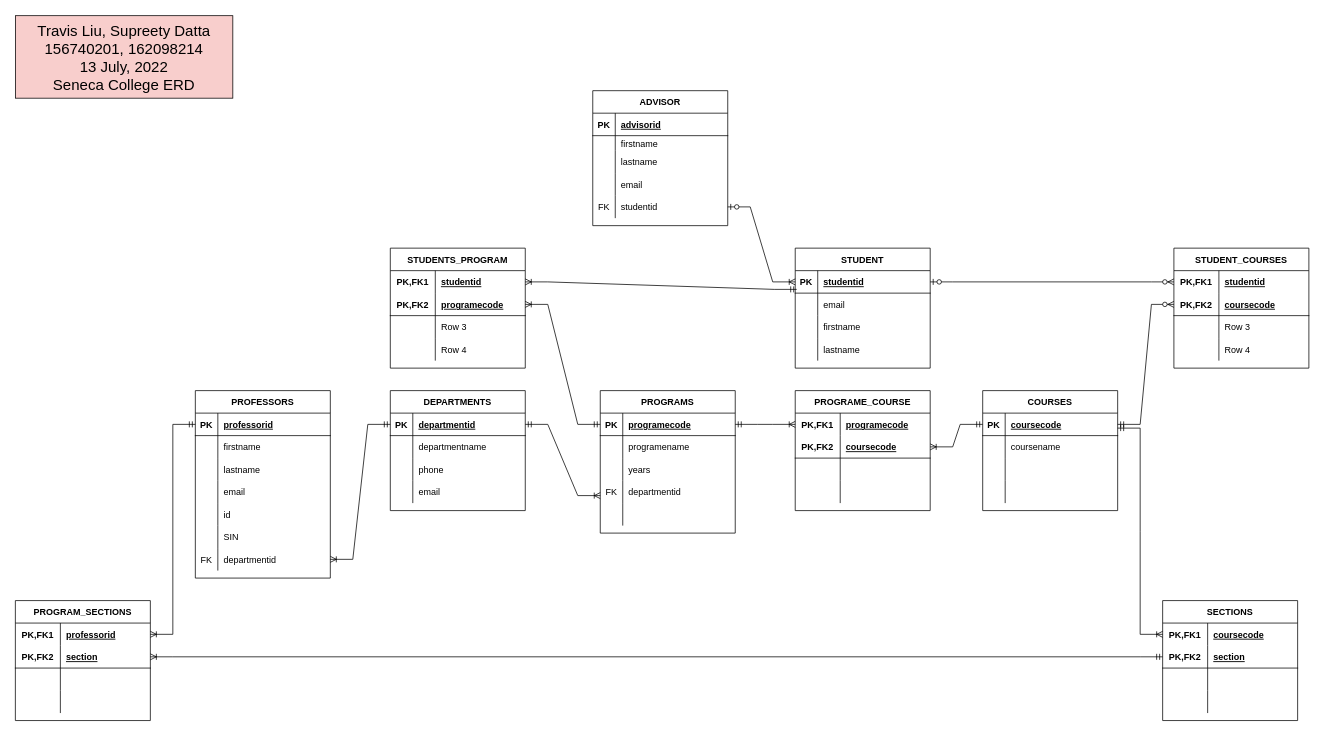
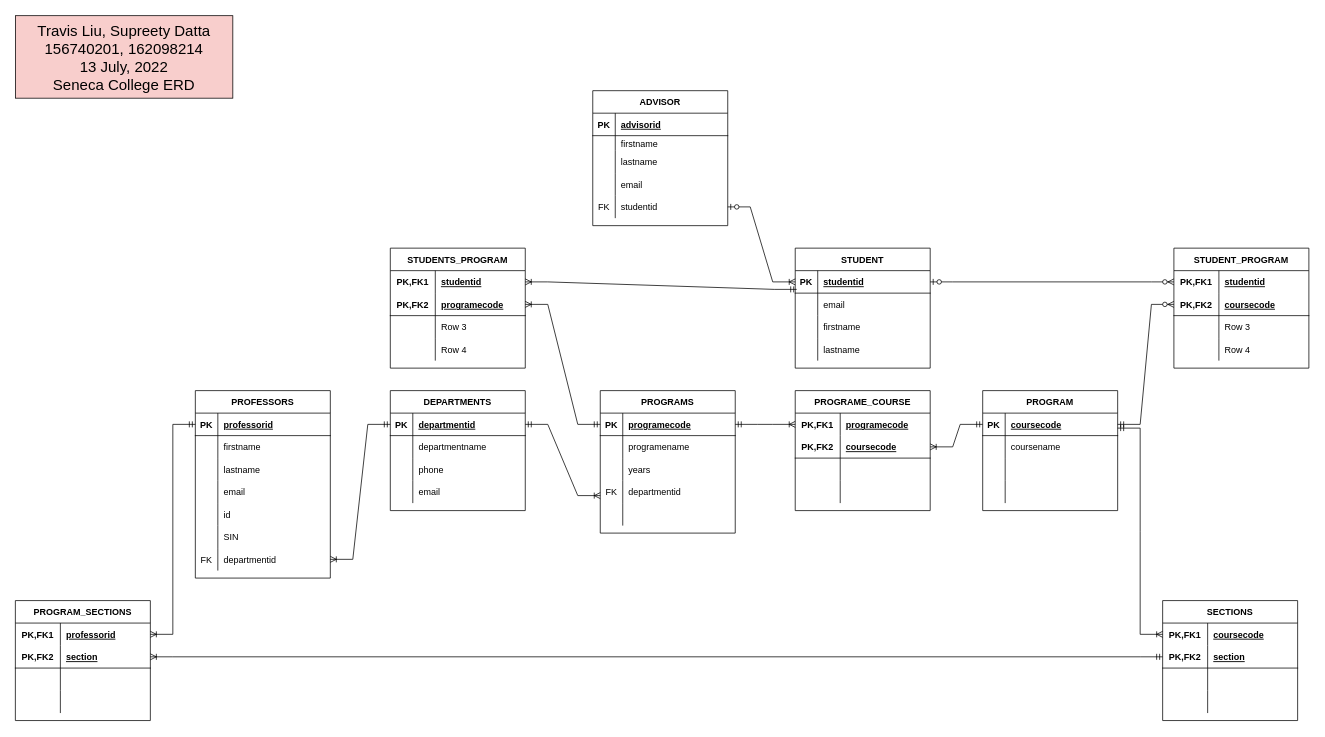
(1241, 260) -> (1241, 260)
(1050, 402) -> (1050, 402)
